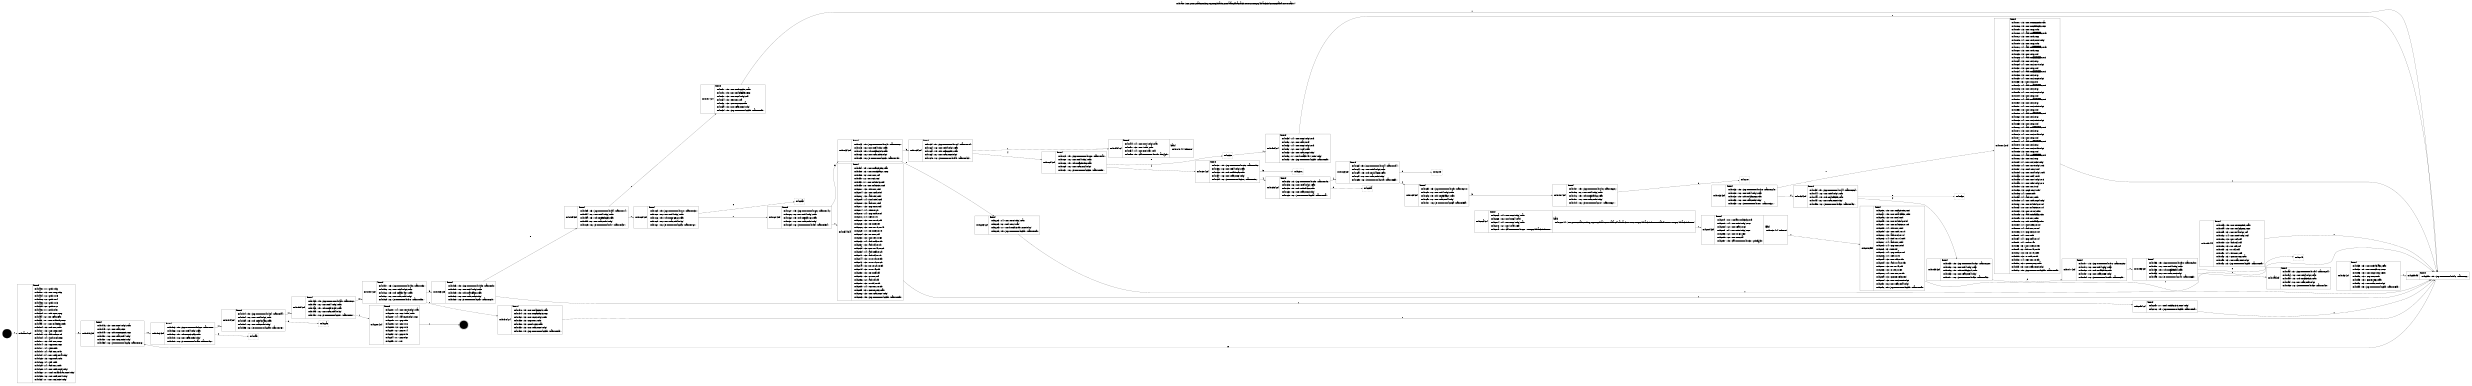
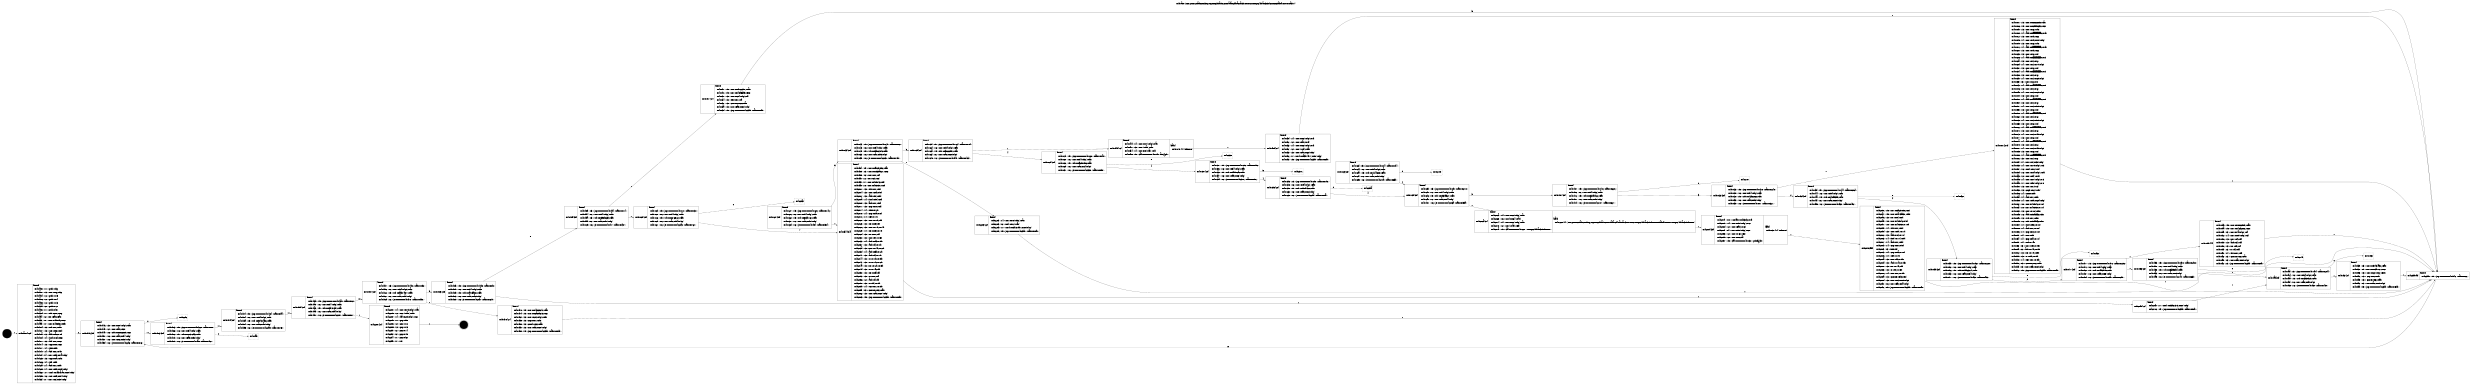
(1472, 11) -> (1472, 11)
(1249, 154) -> (1229, 148)
(1333, 180) -> (1367, 196)
none -> (1664, 196)
none -> (1480, 208)
(732, 217) -> (767, 231)
none -> (2162, 252)
none -> (2094, 254)
none -> (2368, 256)
none -> (2333, 277)
(2319, 315) -> (2229, 293)
none -> (183, 318)
(324, 324) -> none
